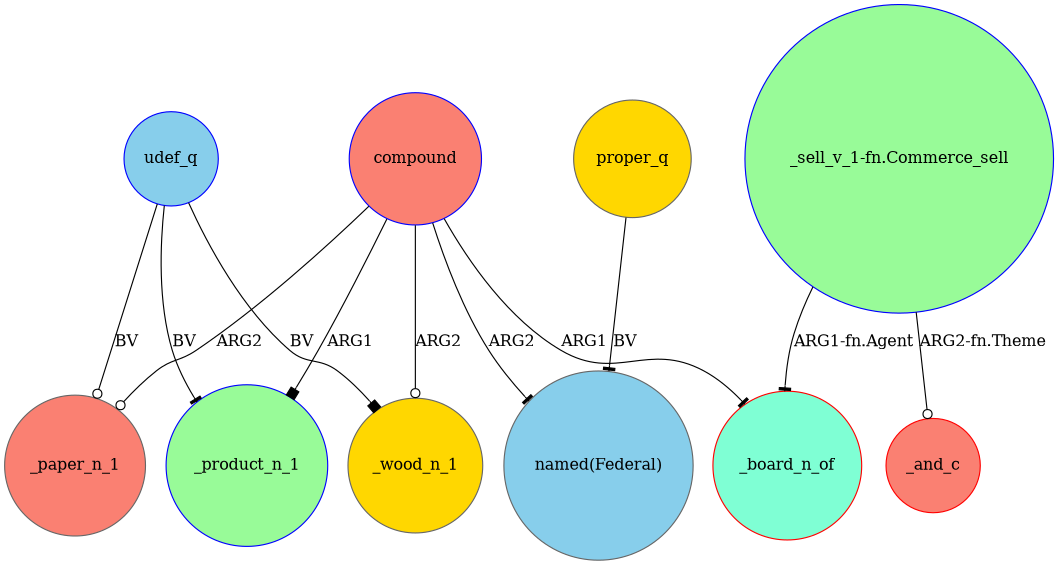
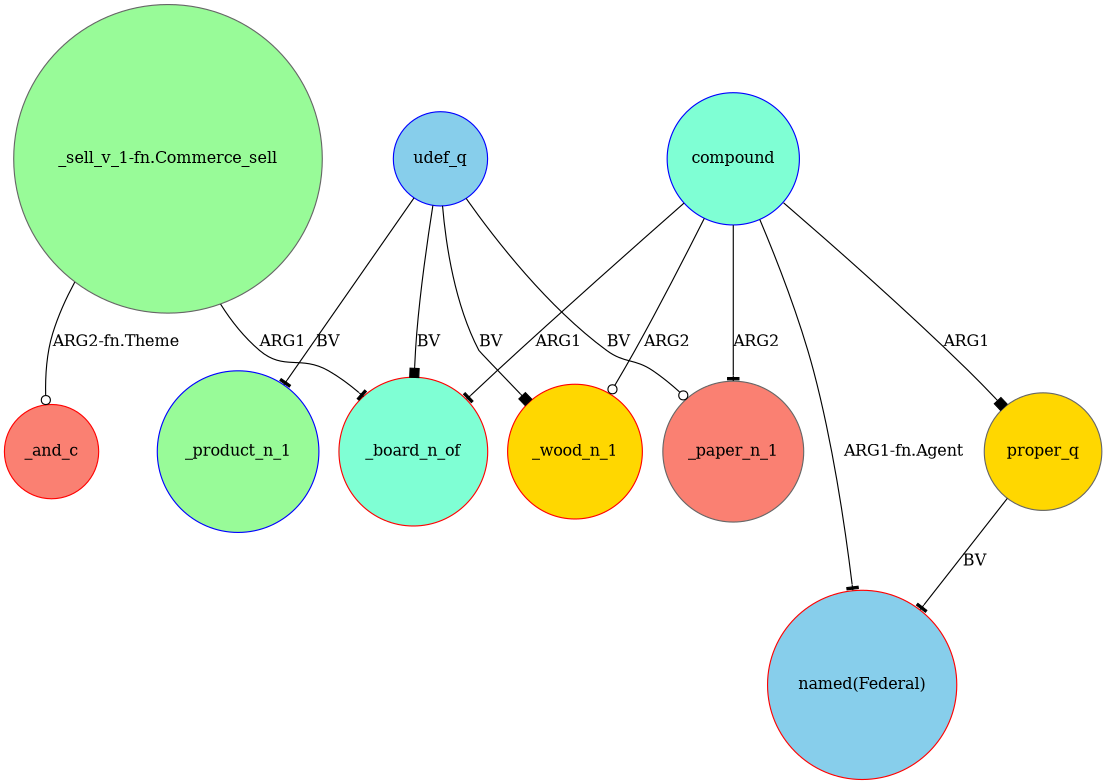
(415, 159) -> (733, 159)
(899, 159) -> (168, 159)
none -> (422, 286)
(343, 304) -> (892, 299)
(244, 315) -> (733, 300)
(512, 342) -> (904, 452)
(854, 342) -> (283, 342)
(415, 466) -> (575, 452)
(599, 466) -> (862, 685)
